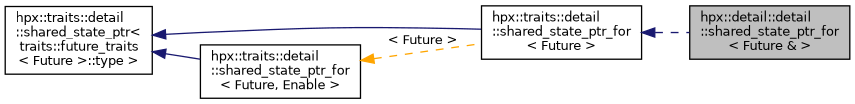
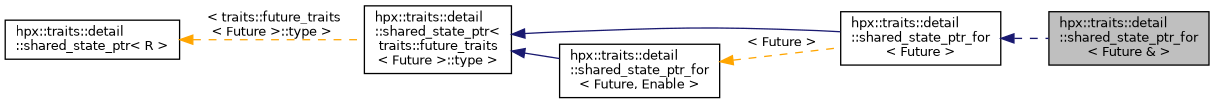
(770, 33) -> (1129, 38)
none -> (92, 40)
